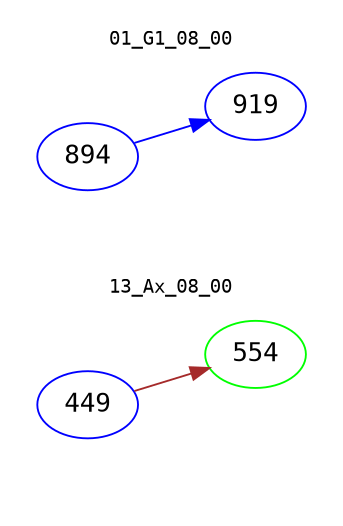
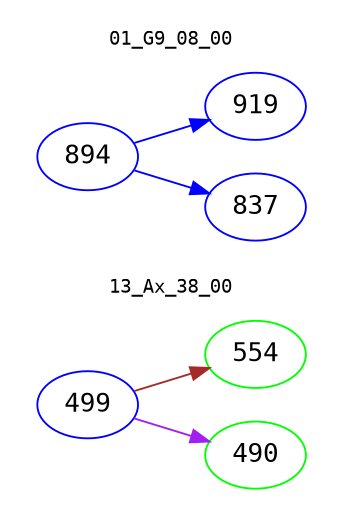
(172, 40) -> (172, 40)
none -> (256, 207)
(172, 288) -> (172, 288)
(88, 405) -> (88, 405)
none -> (256, 455)
